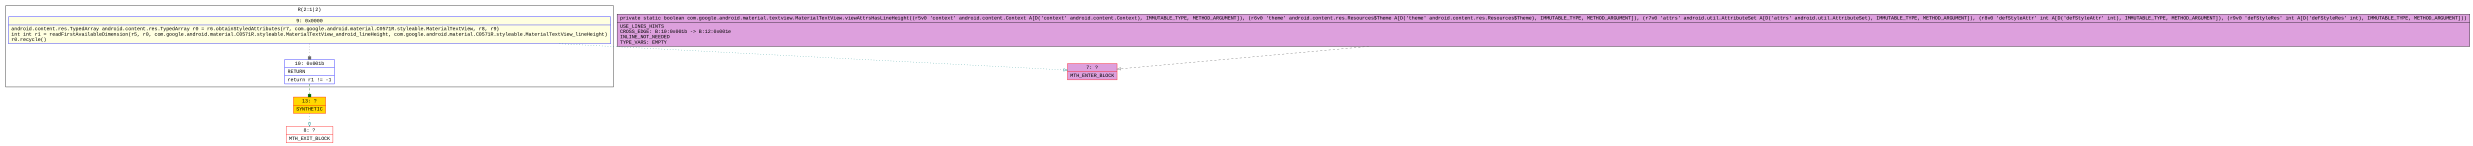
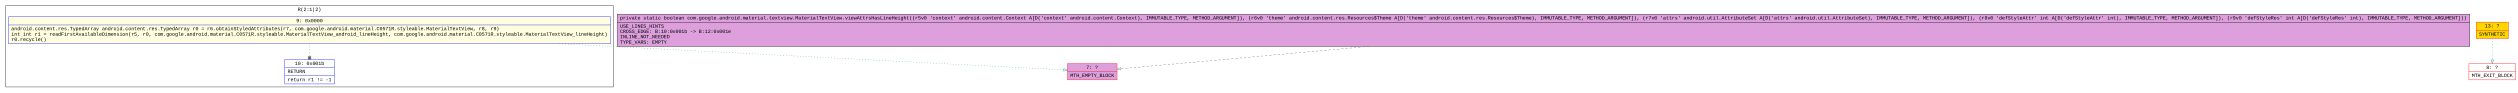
(1092, 76) -> (1092, 76)
(310, 89) -> none
